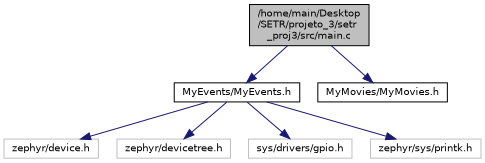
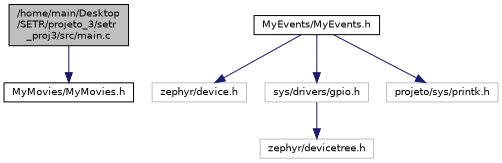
(271, 61) -> none
(209, 117) -> (317, 115)
(426, 149) -> (442, 92)
